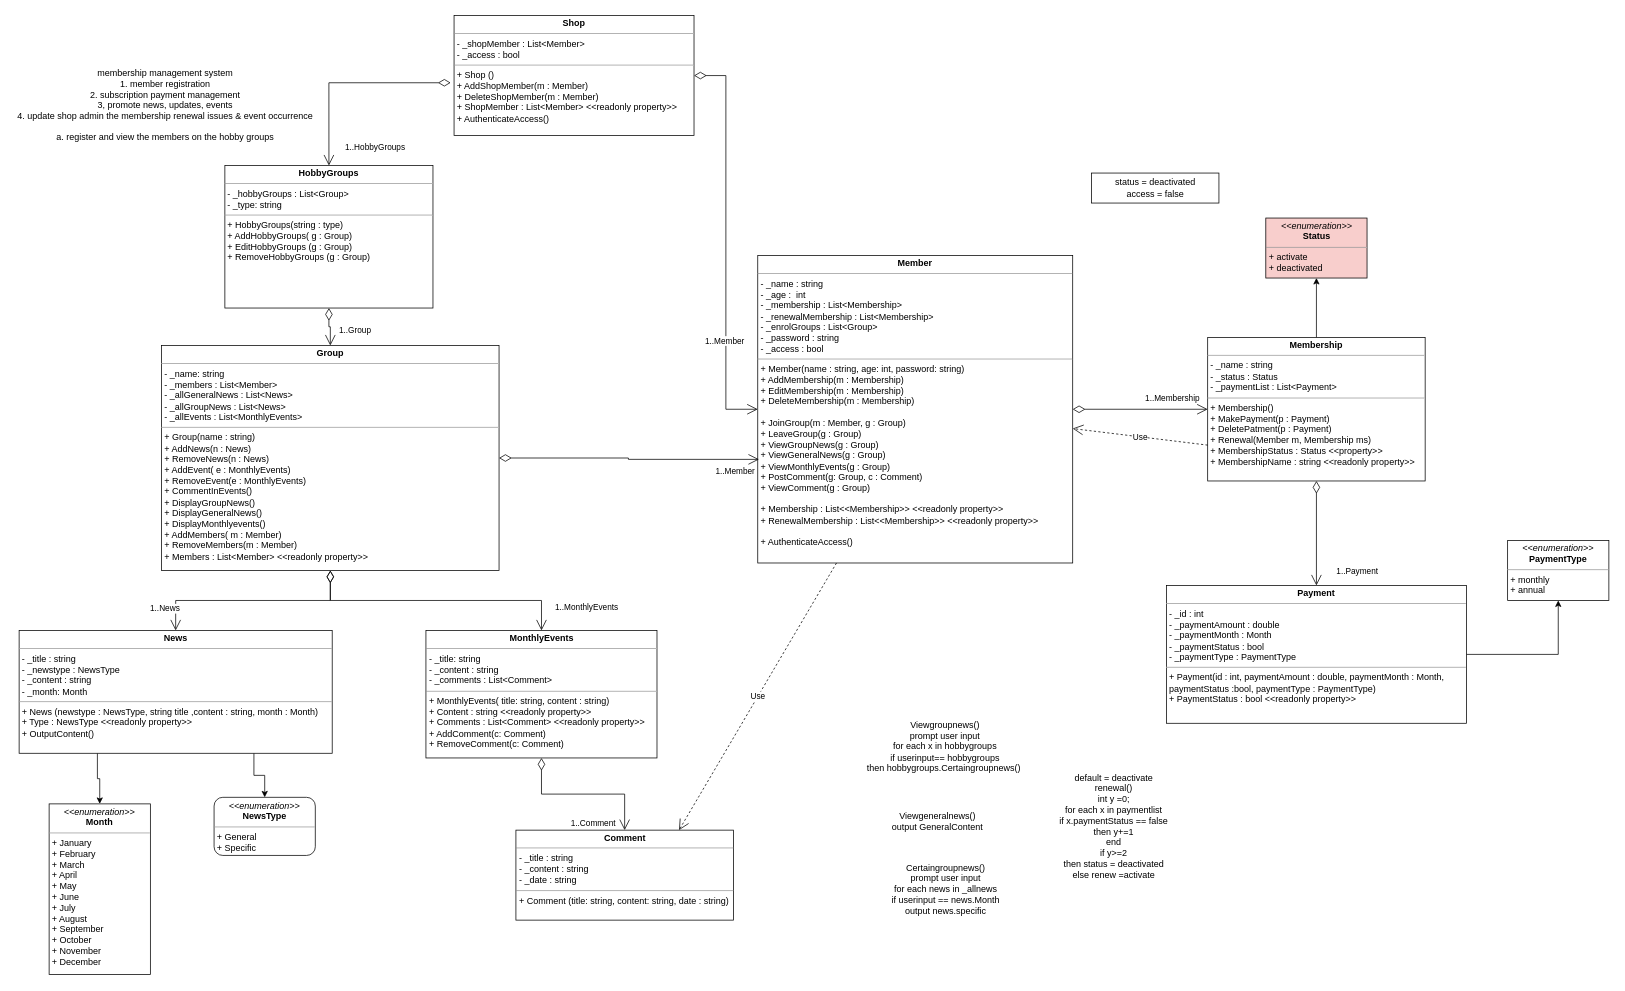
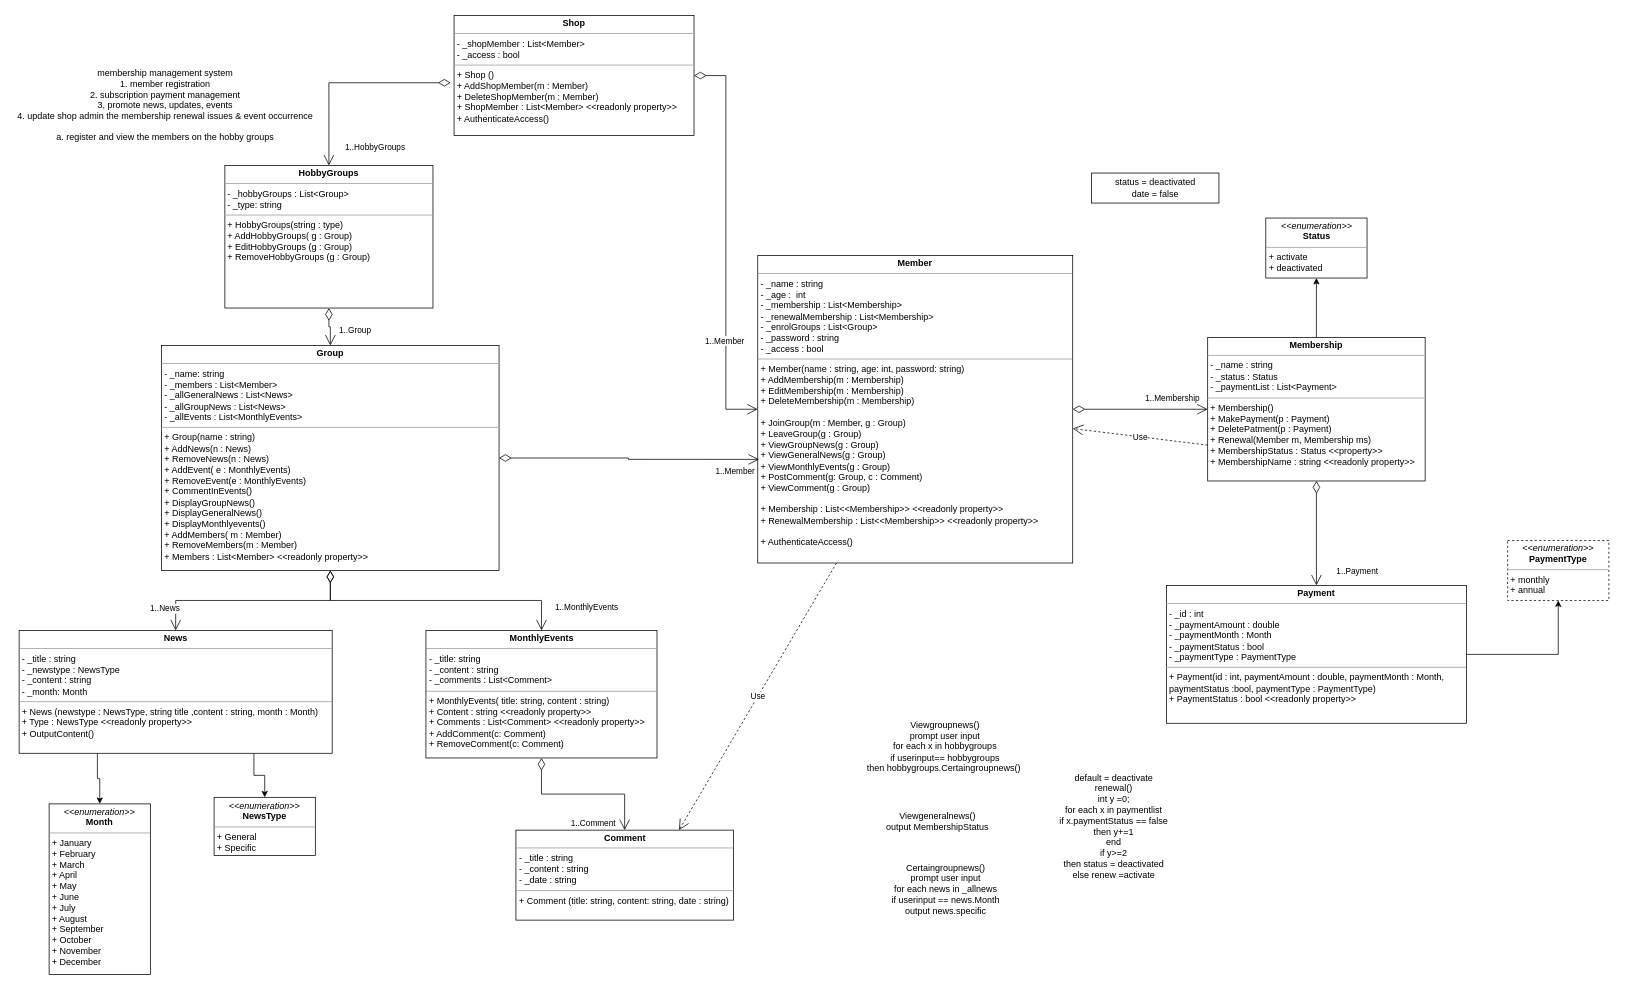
(1156, 188) -> (1156, 188)
(1317, 248) -> (1317, 248)
(1559, 570) -> (1559, 570)
(938, 822) -> (938, 822)
(265, 826) -> (265, 826)
